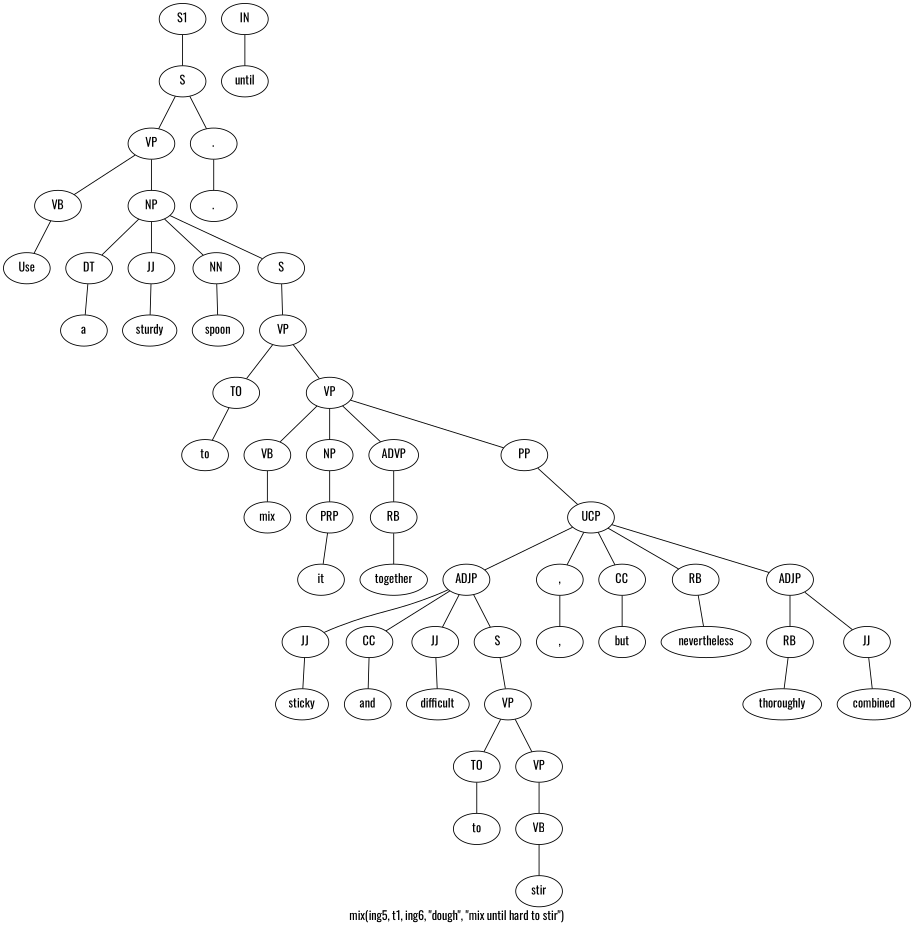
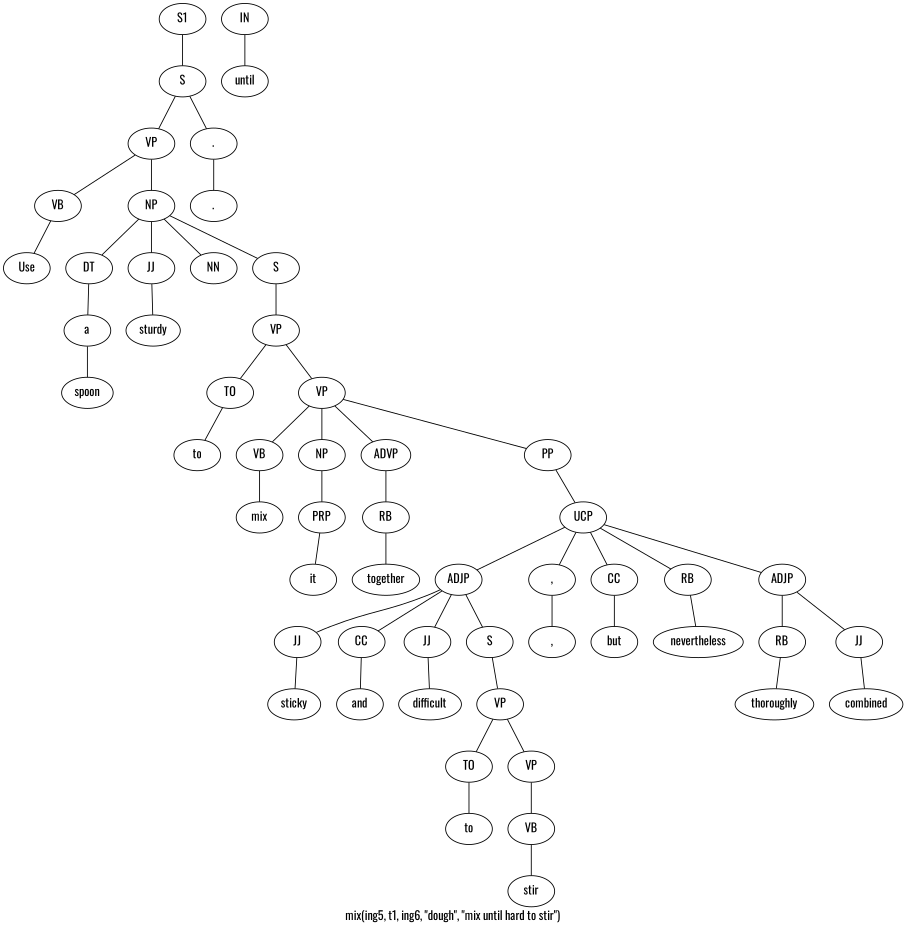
(217, 299) -> (87, 362)
